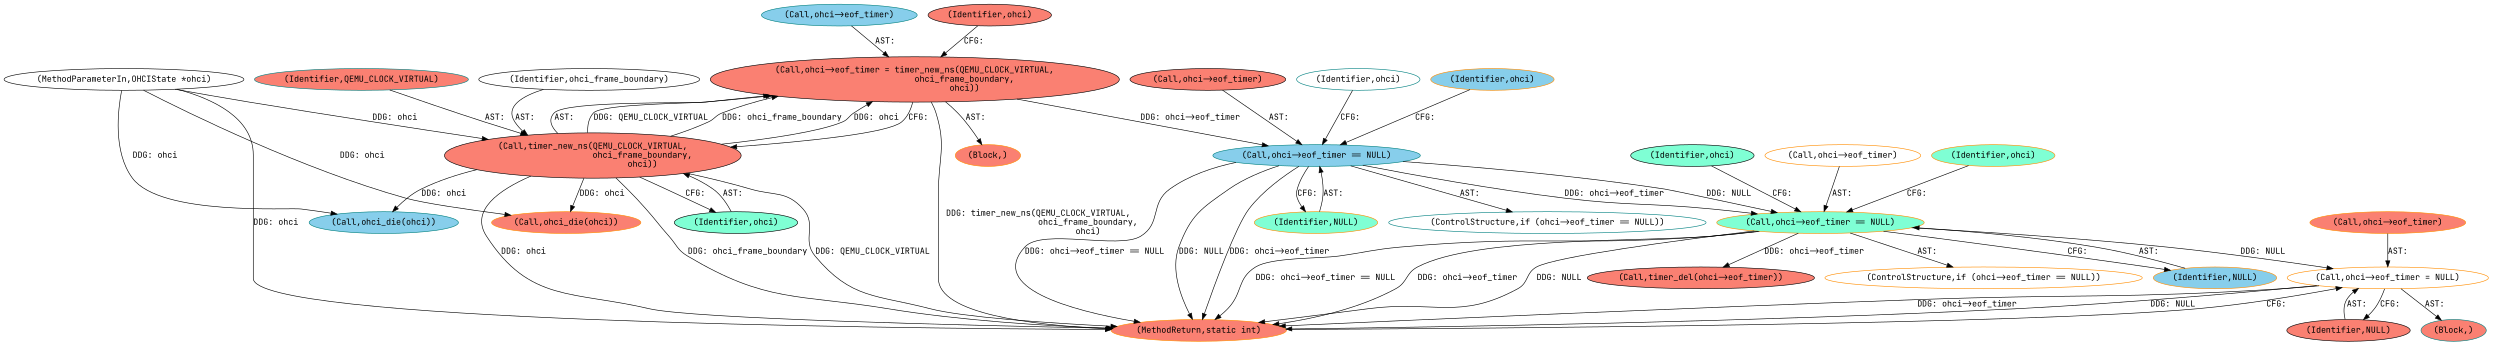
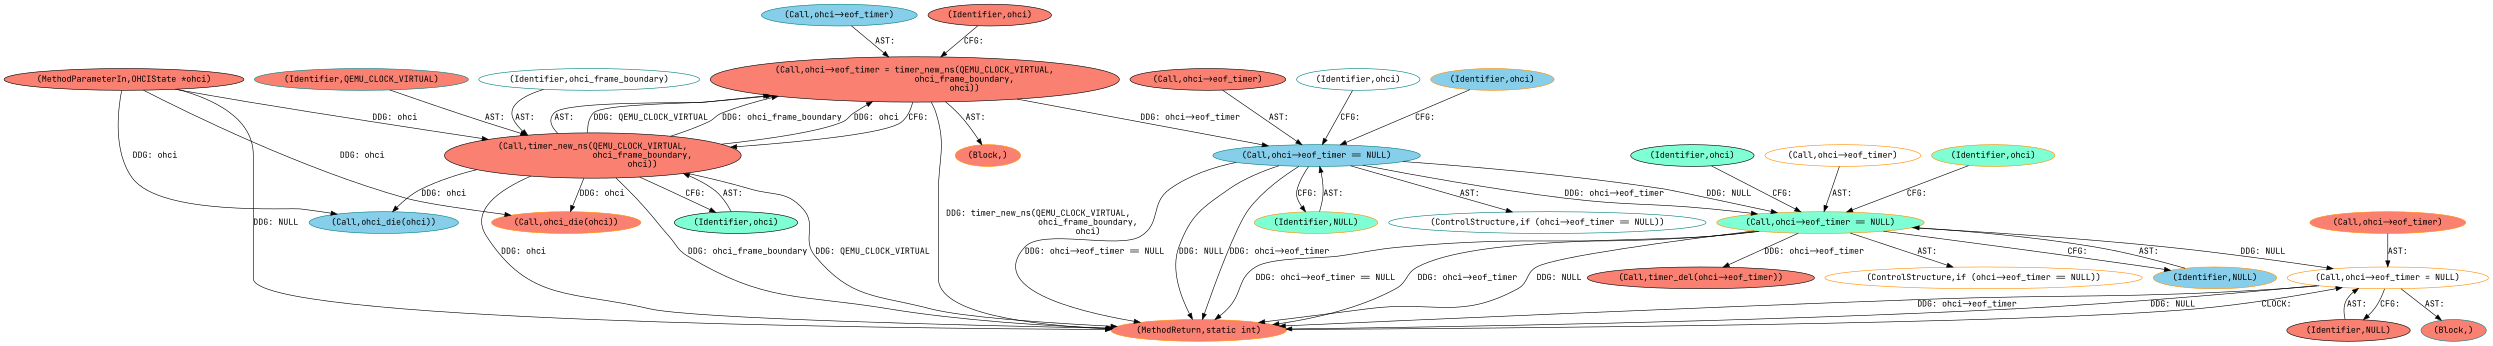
(124, 79) -> (124, 79)
(589, 79) -> (589, 79)
(276, 223) -> (276, 223)
(2279, 304) -> (2279, 304)
